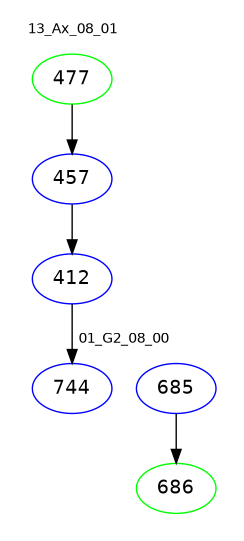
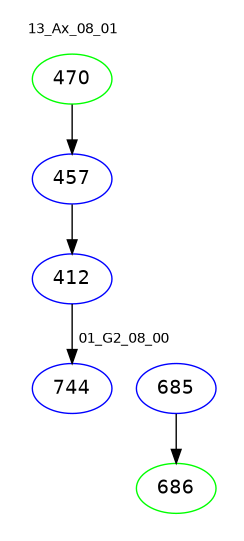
(72, 79) -> (72, 79)
